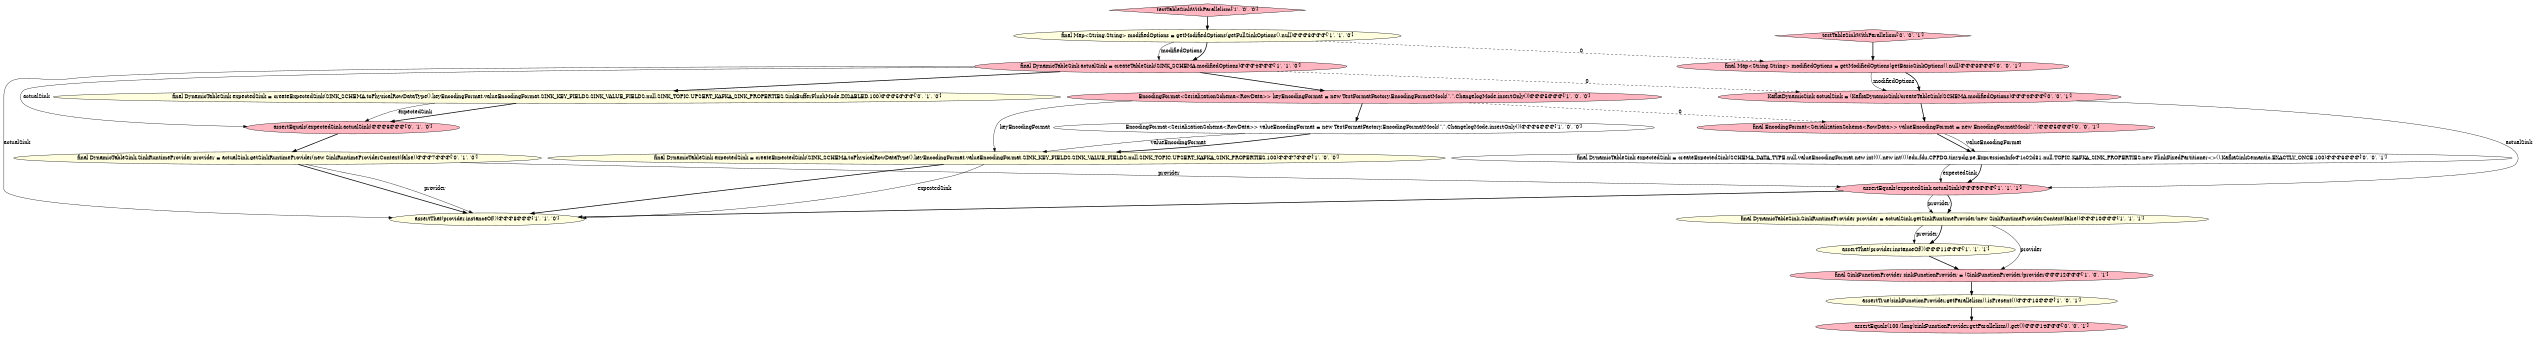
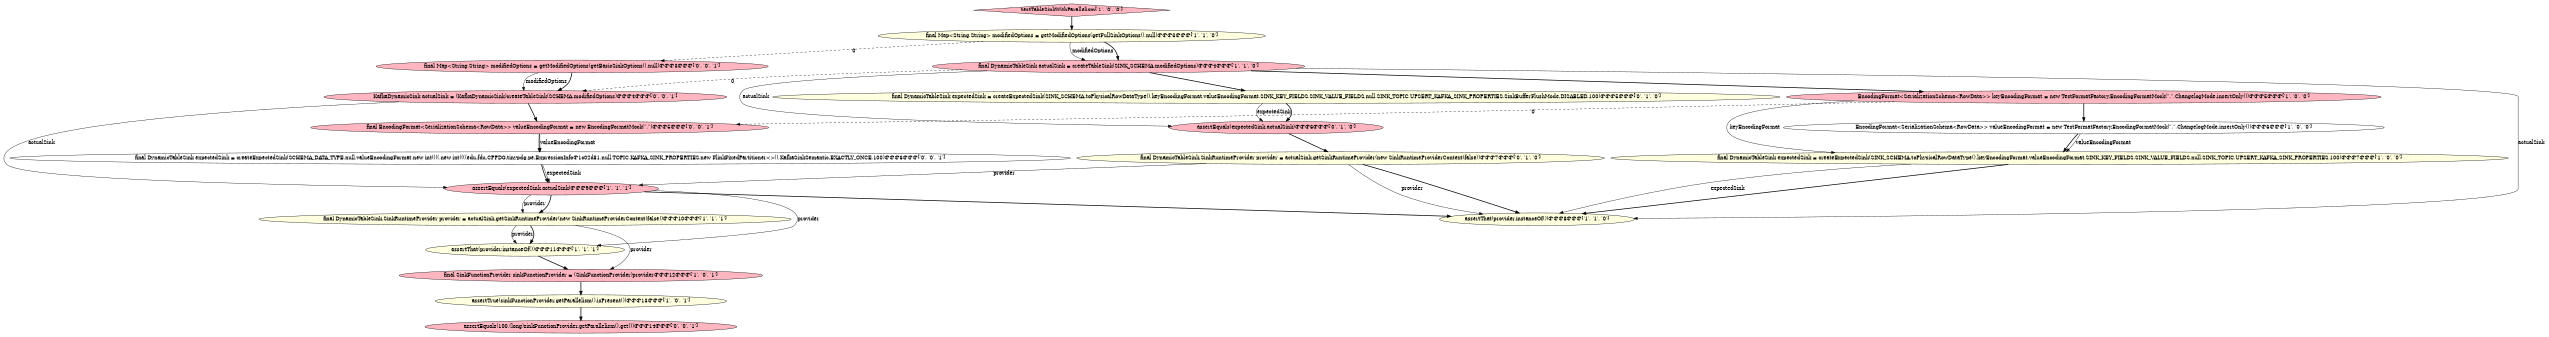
(1873, 36) -> none
none -> (776, 230)
